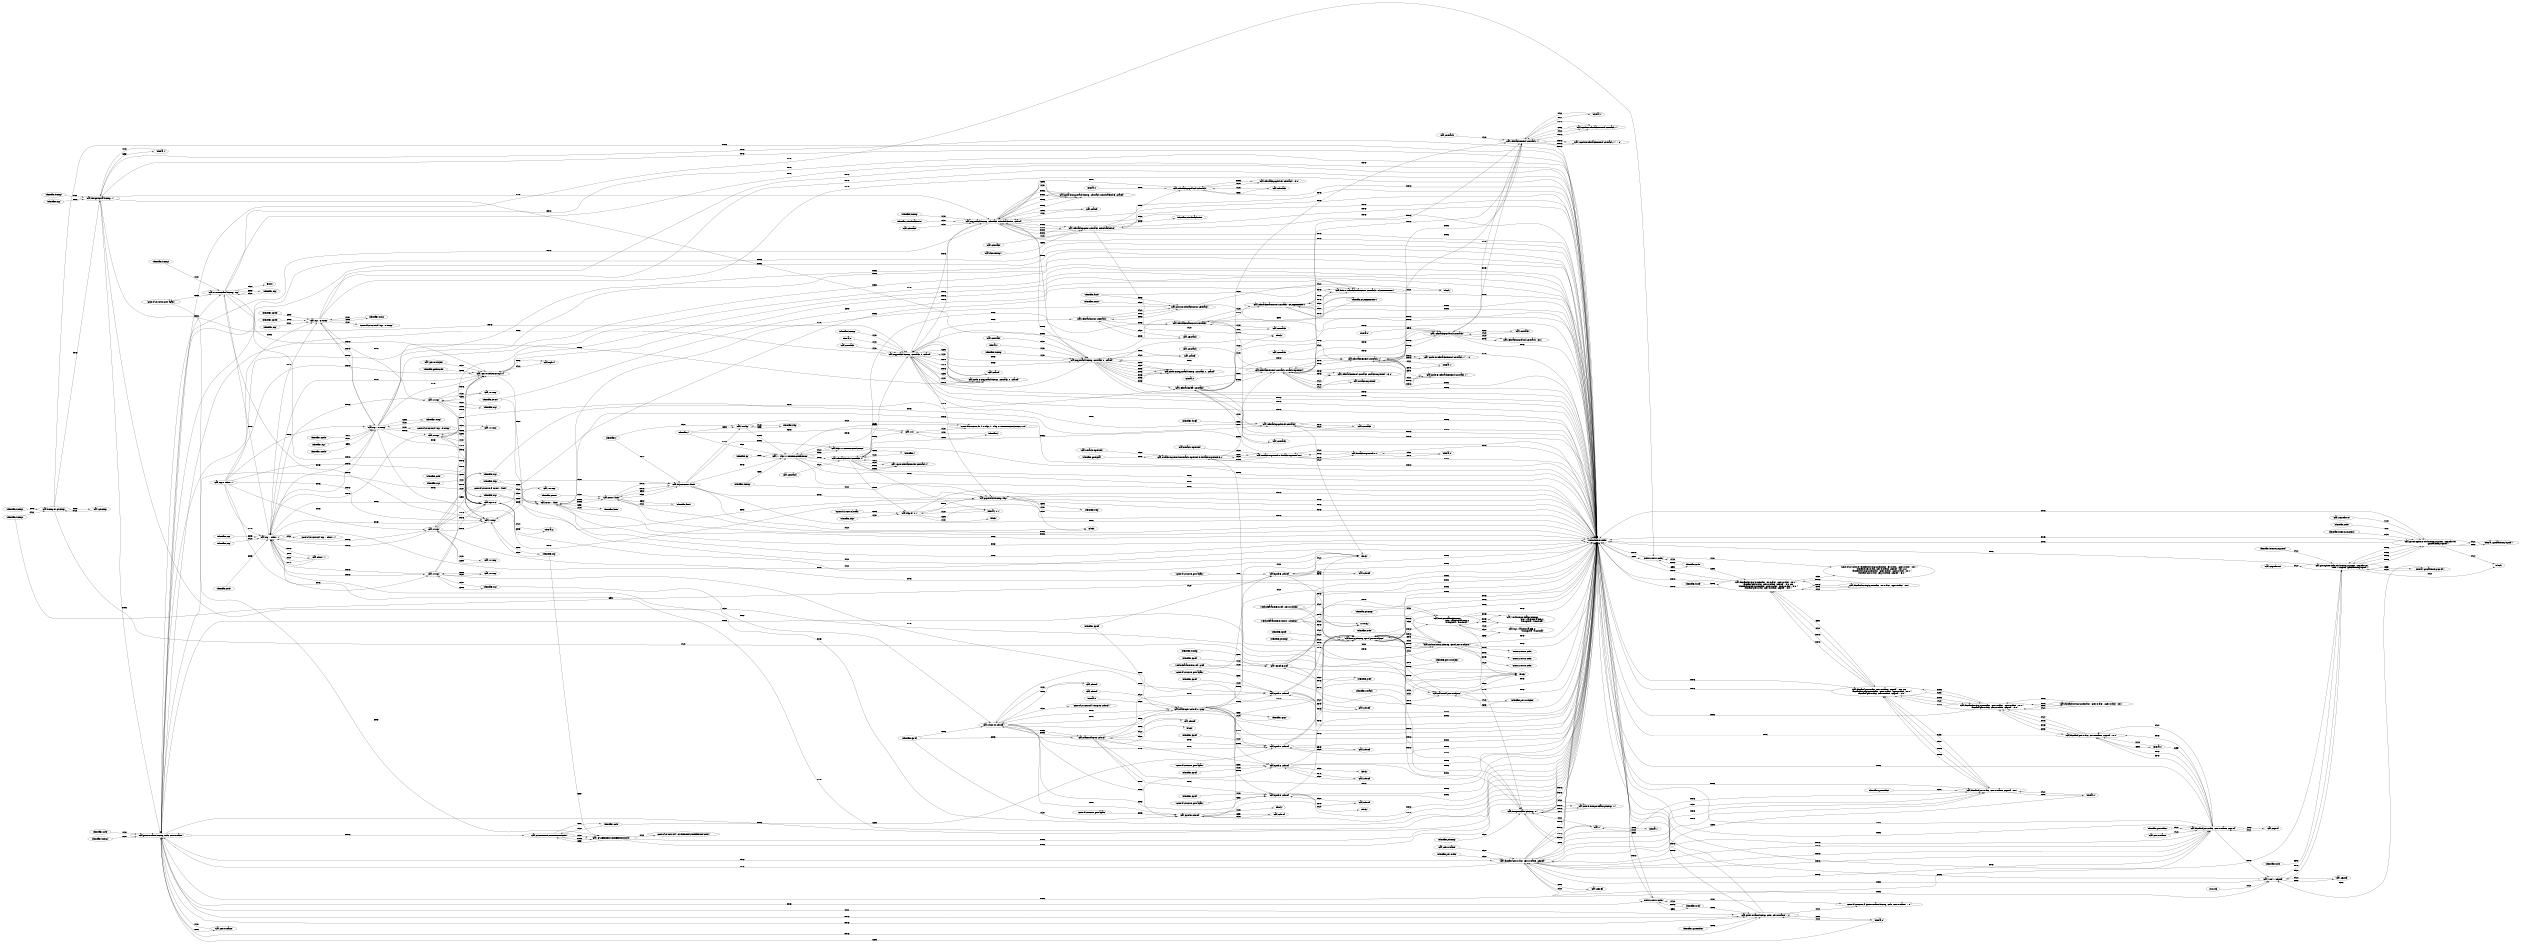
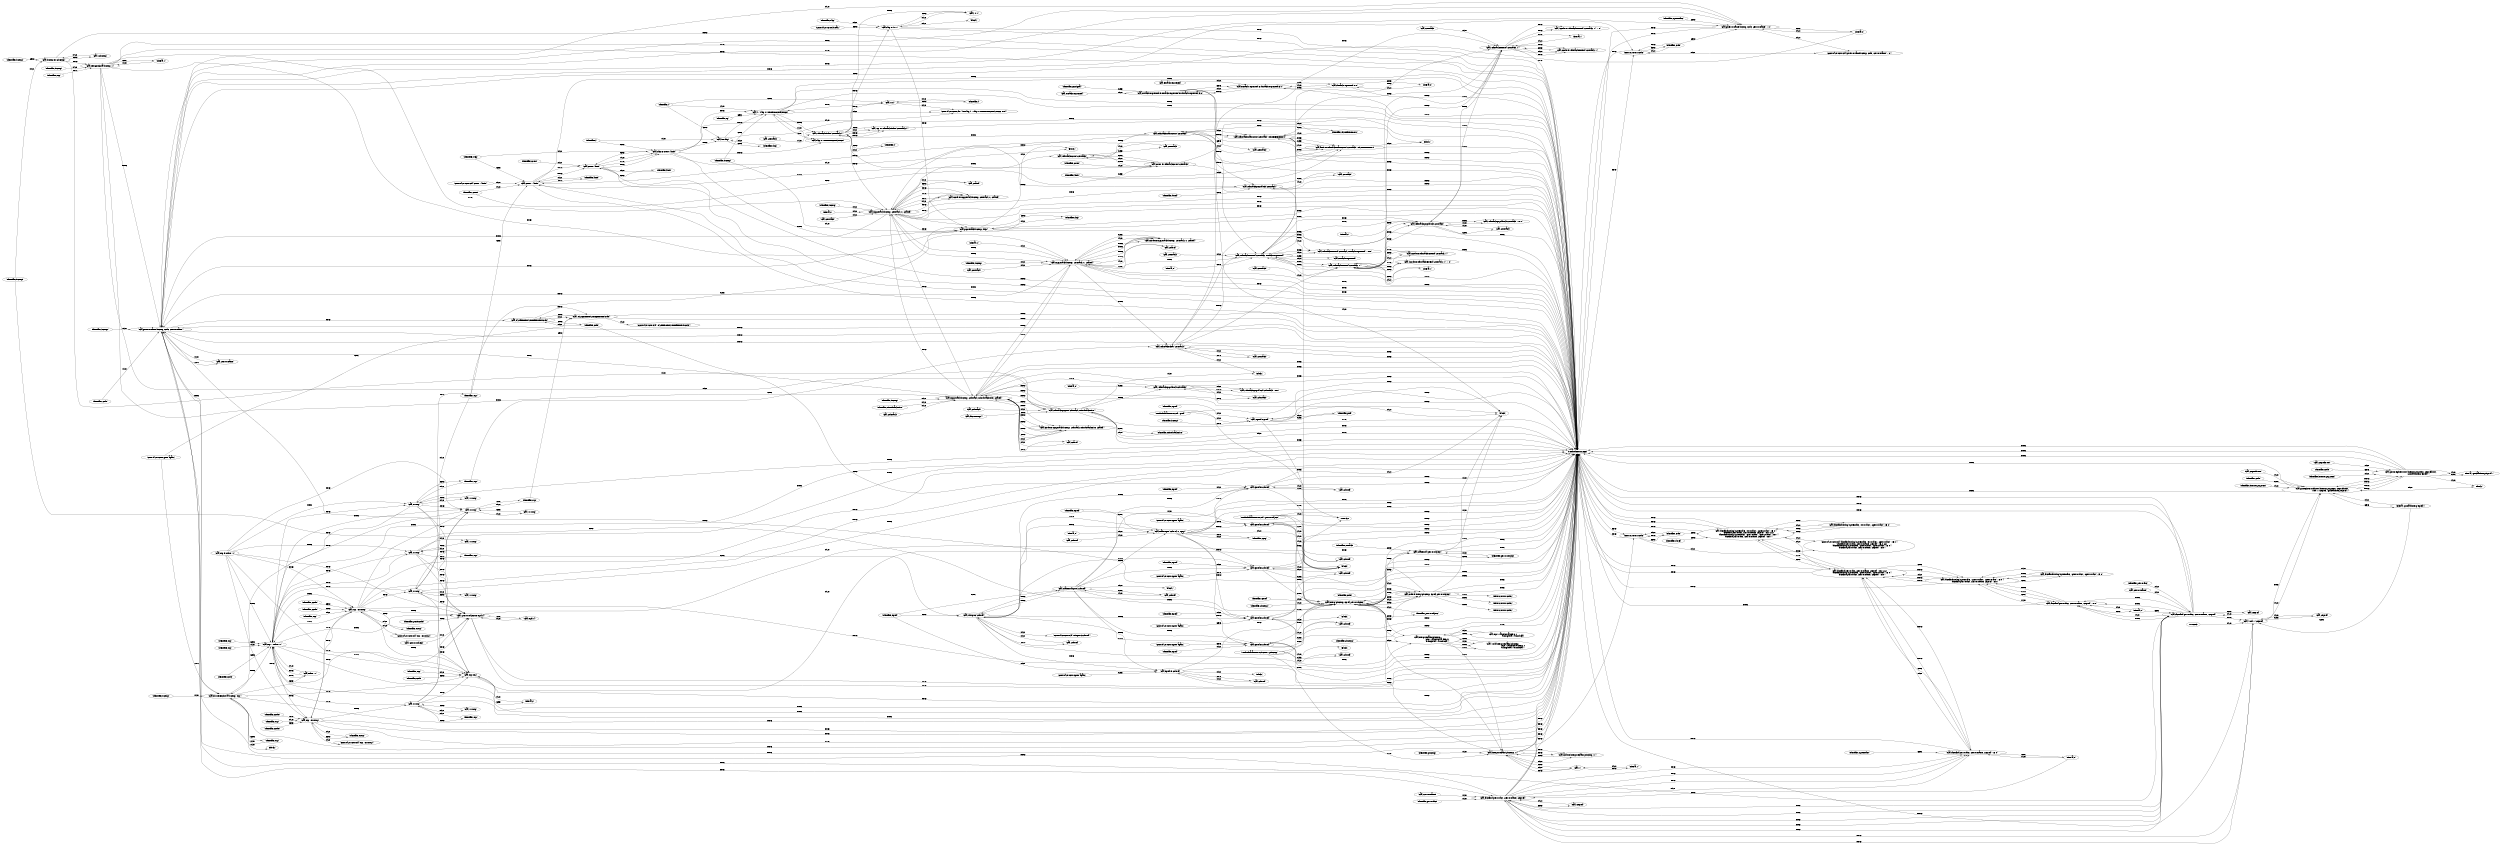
(224, 293) -> (225, 696)
(1243, 474) -> (1382, 124)
(993, 511) -> (974, 13)
(319, 537) -> none
